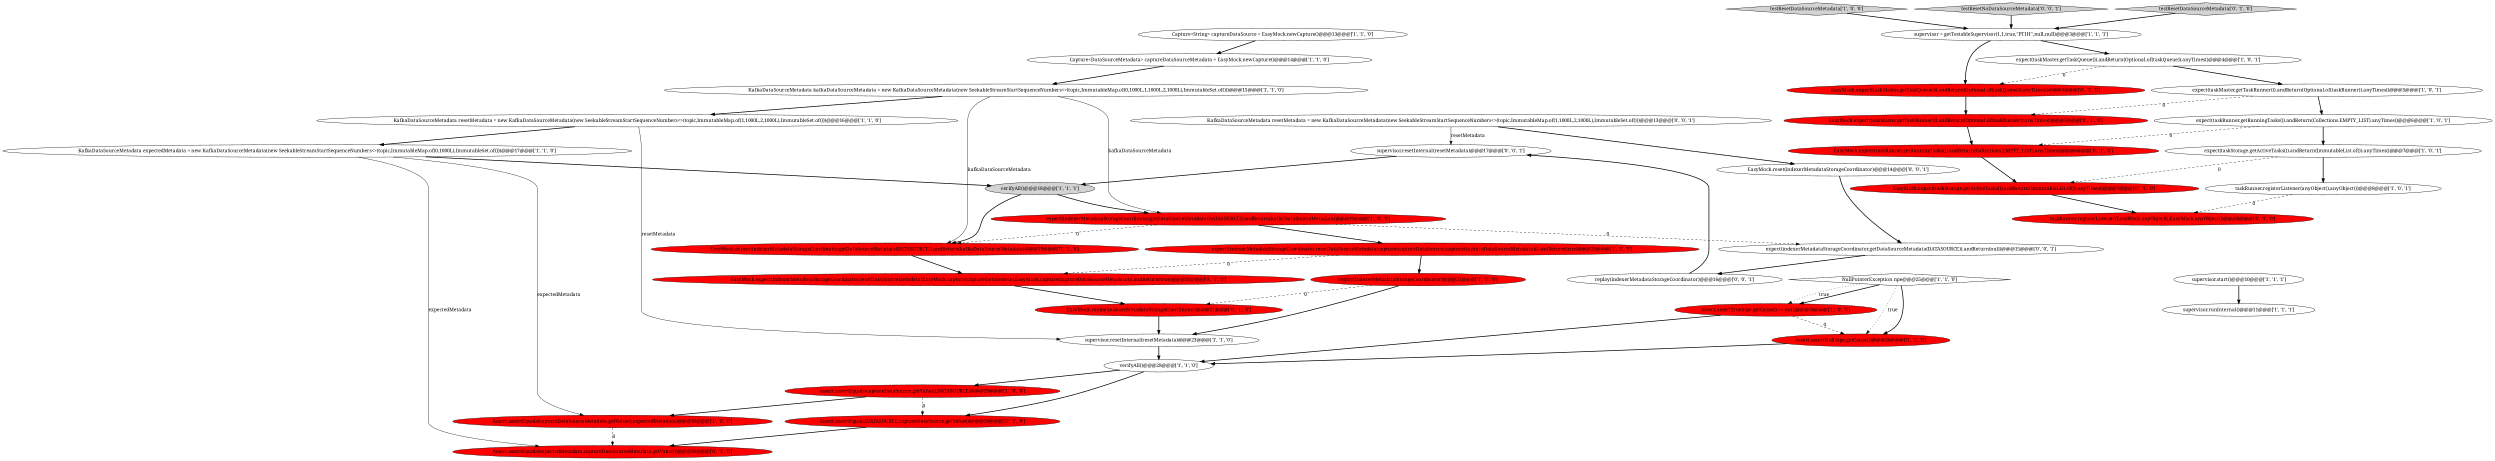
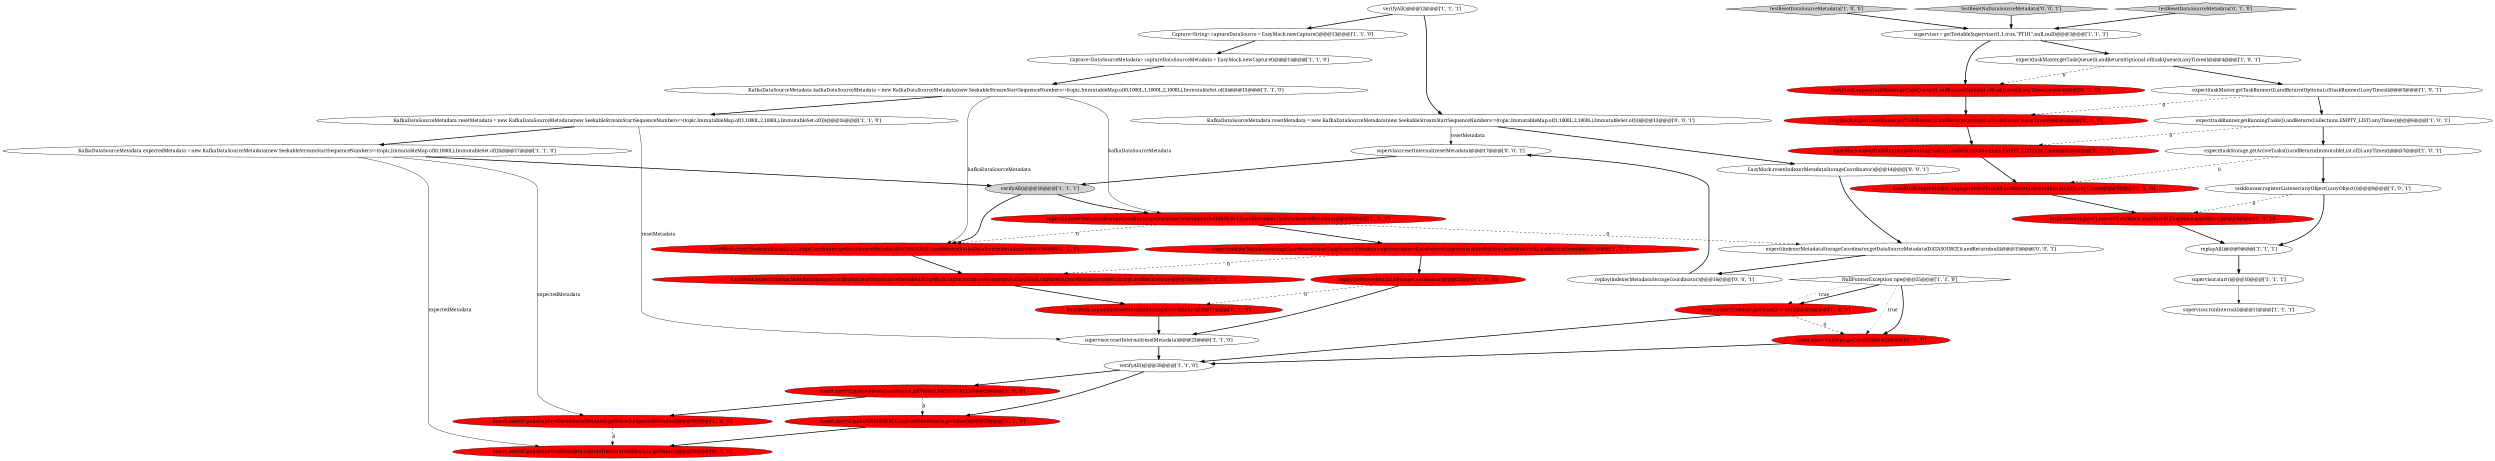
none -> (1422, 9)
none -> (2239, 249)
(2239, 293) -> (2239, 293)
